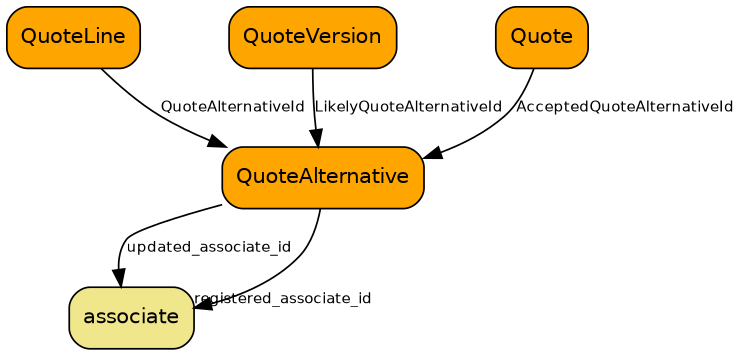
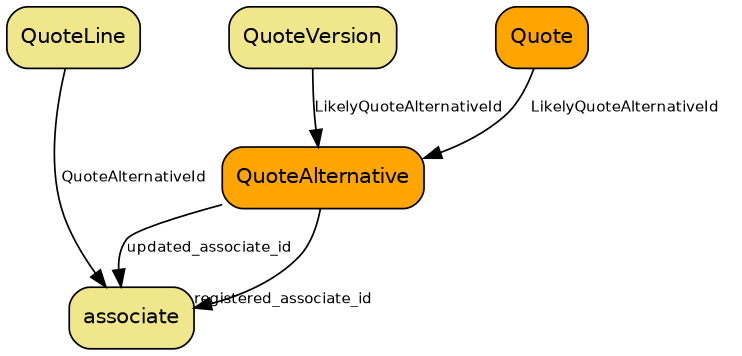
(74, 38) -> (74, 38)
(313, 38) -> (313, 38)
(626, 108) -> (626, 108)
(152, 110) -> (55, 175)
